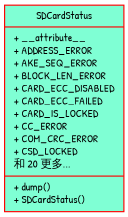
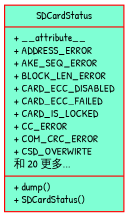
(46, 151) -> (53, 151)
